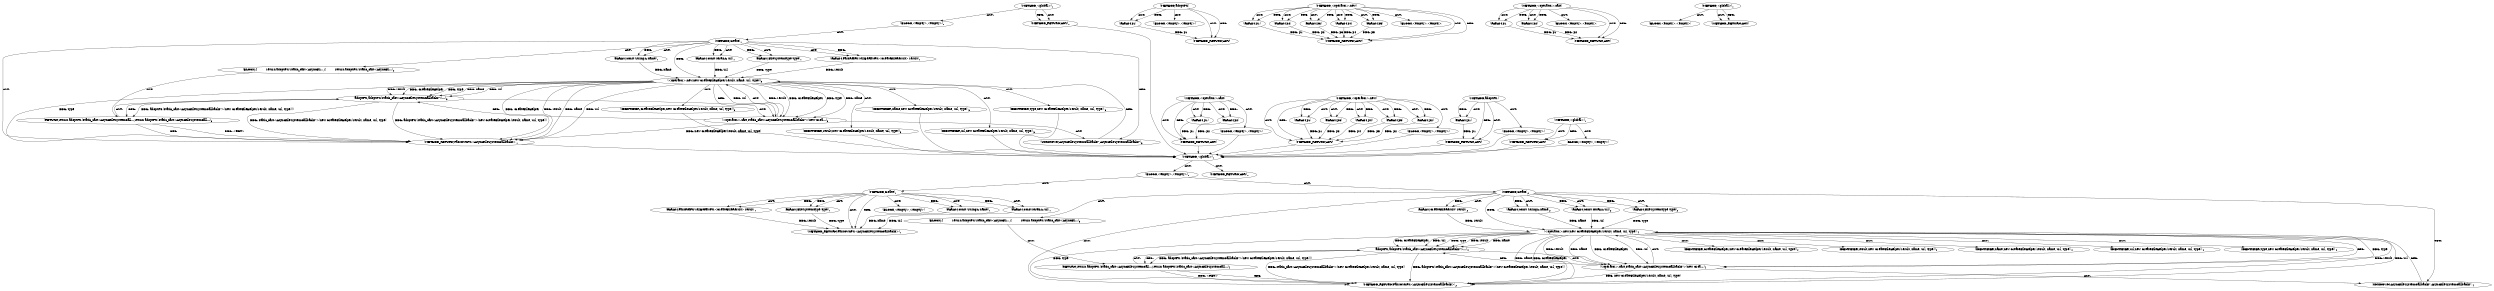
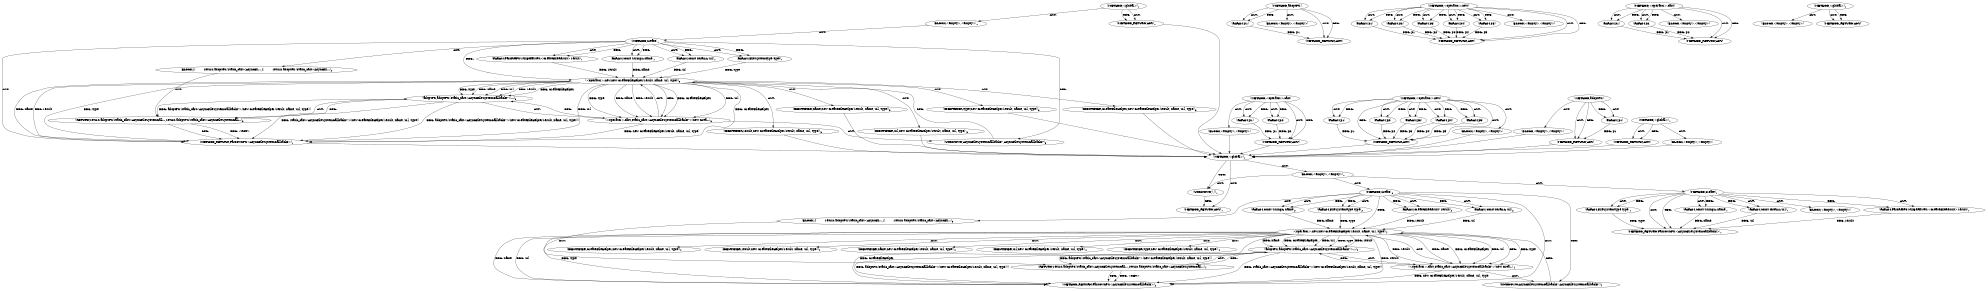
none -> (1206, 192)
